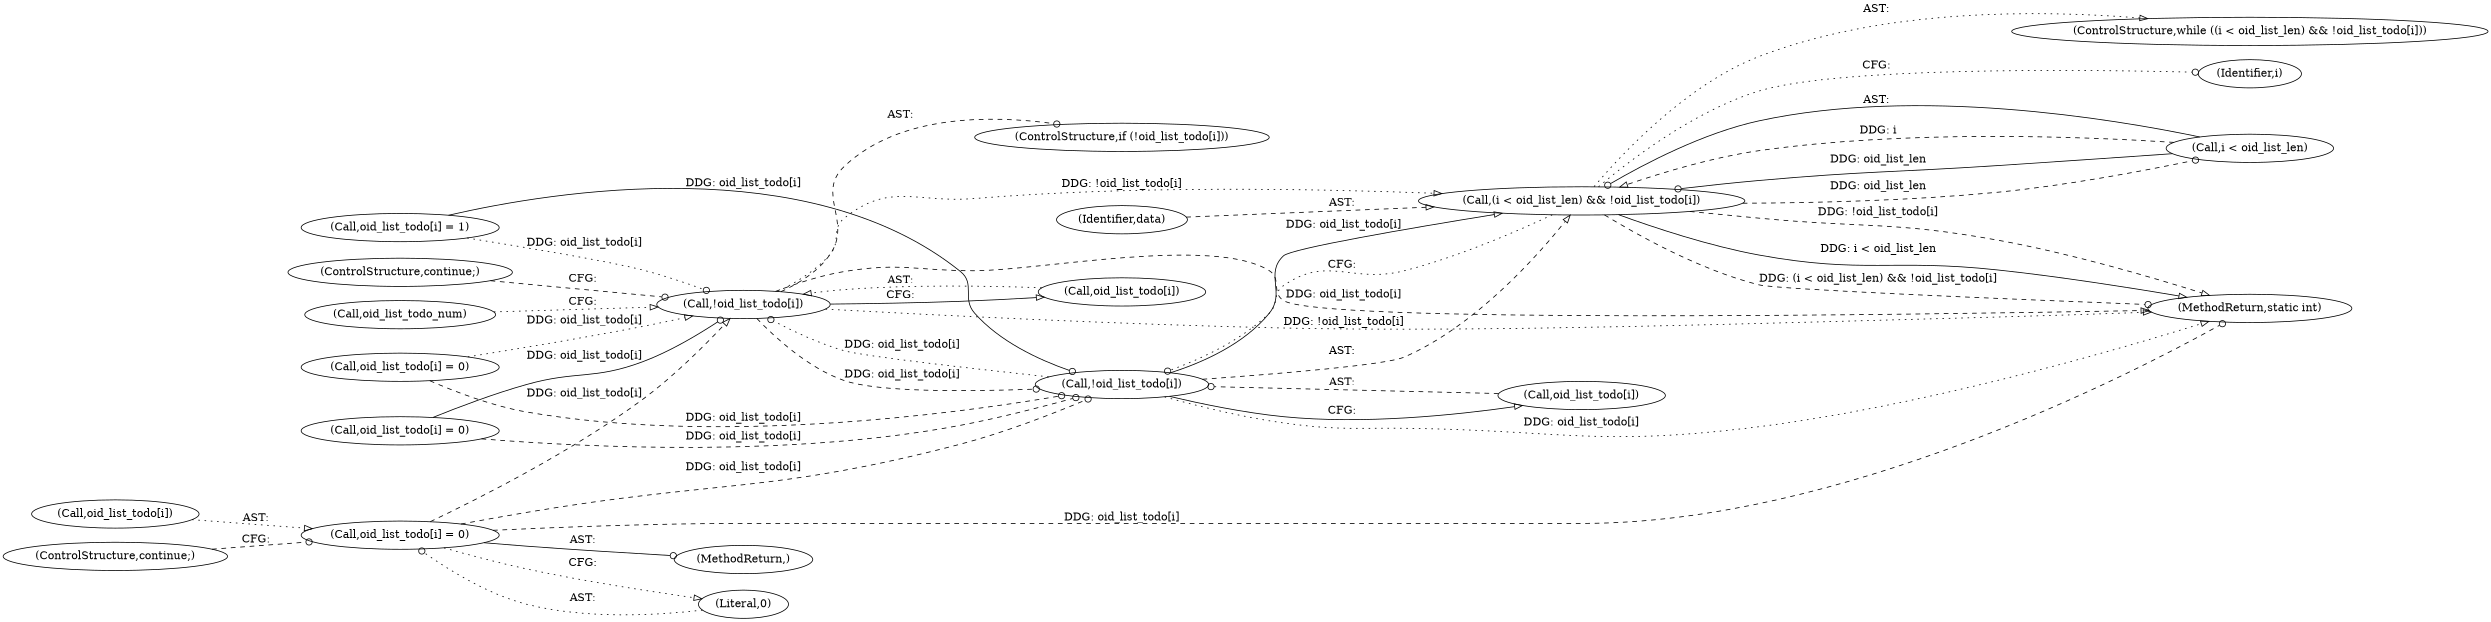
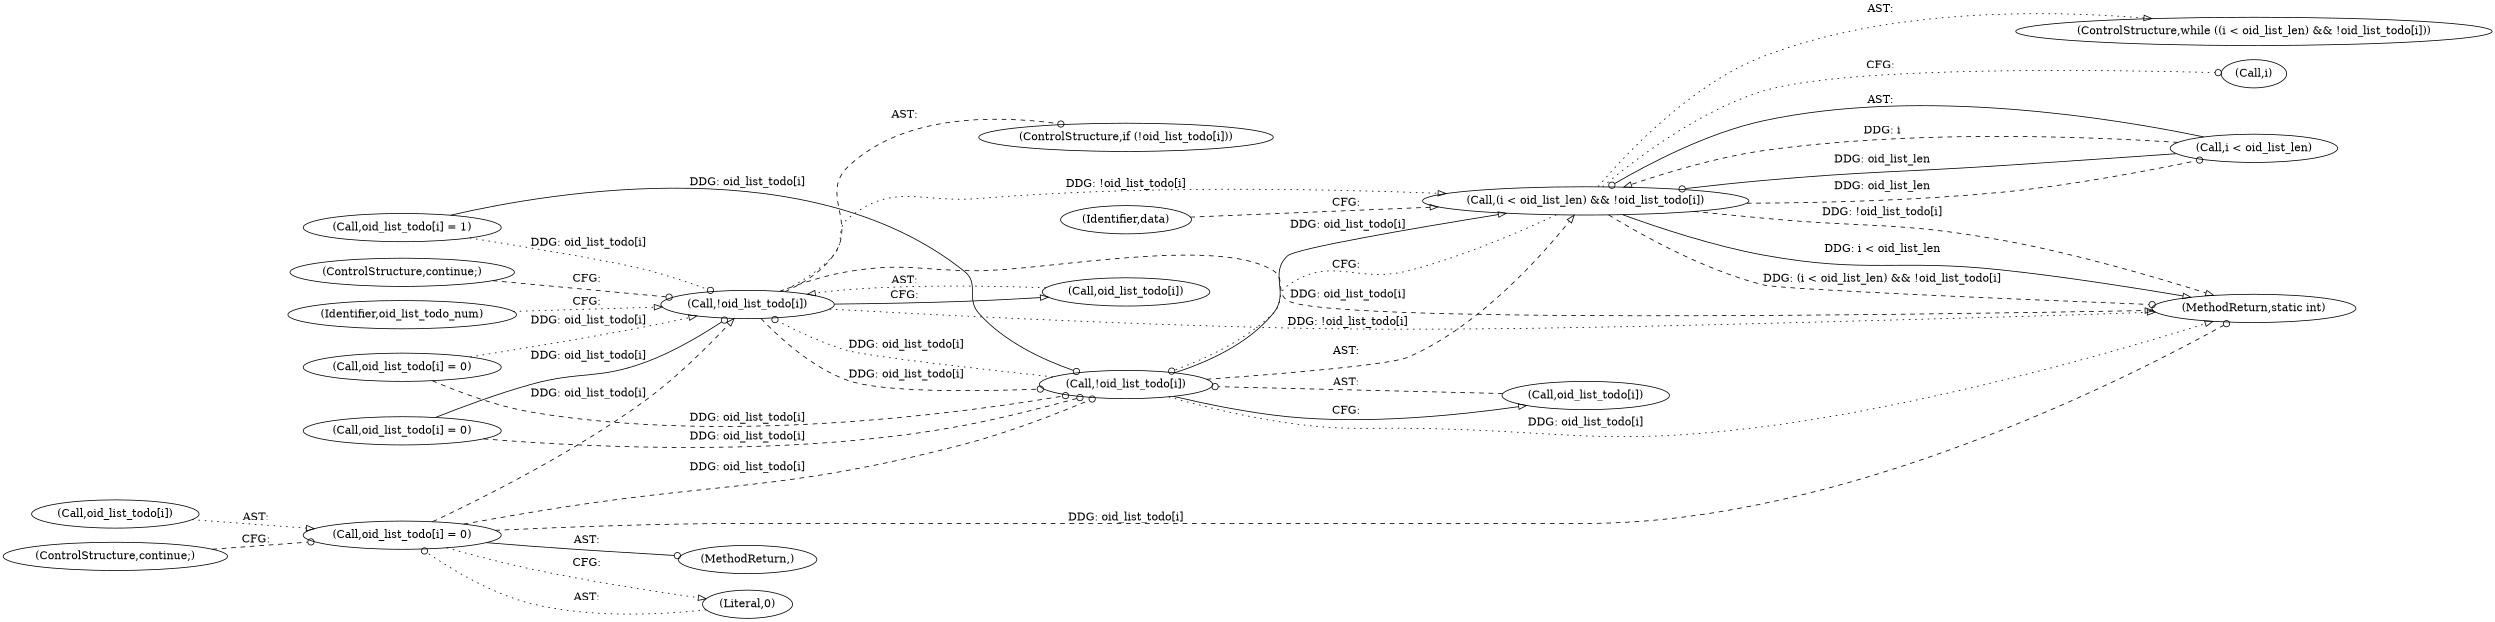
(2250, 74) -> (2254, 74)
(1344, 203) -> (1348, 203)
(400, 315) -> (402, 315)
